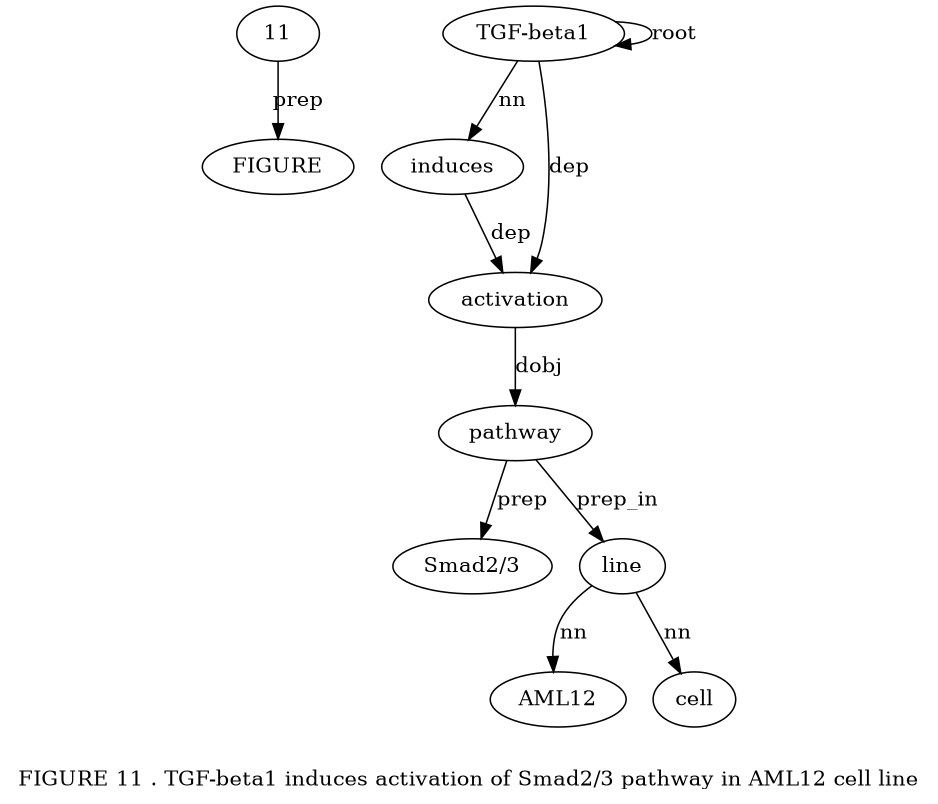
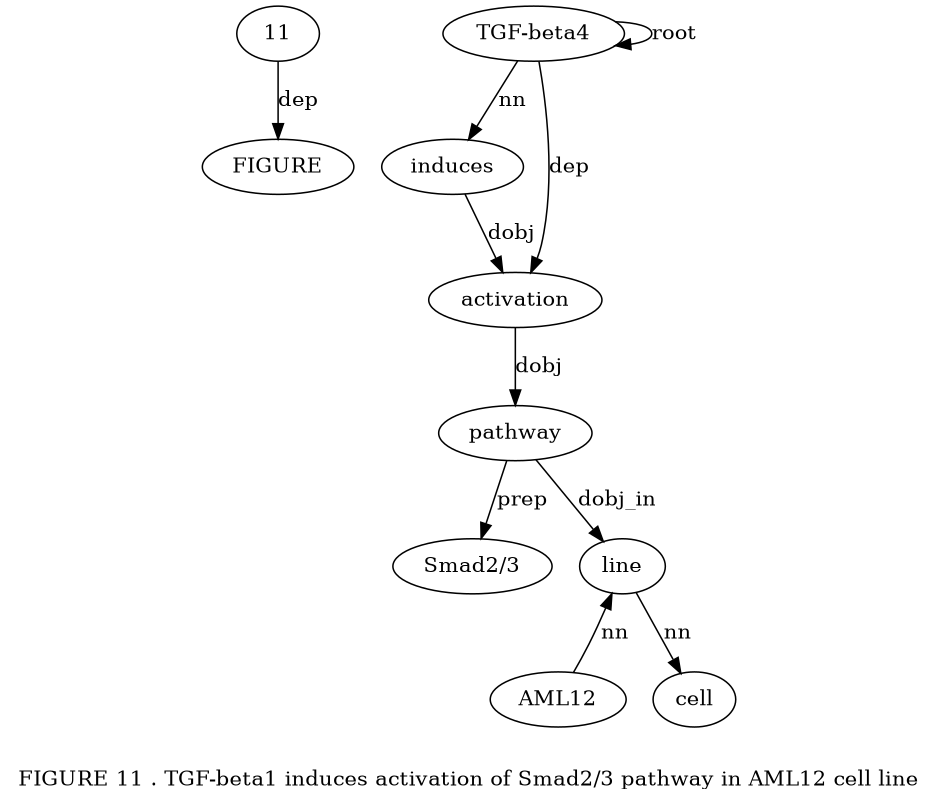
(534, 34) -> (534, 34)
(299, 100) -> (299, 100)
(512, 233) -> (512, 233)
(618, 500) -> (618, 500)
(563, 616) -> (591, 641)
